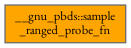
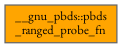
(65, 24) -> (61, 24)
